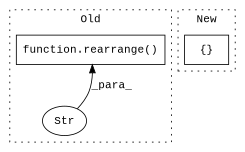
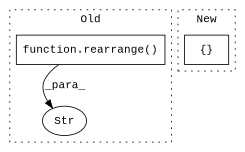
(89, 92) -> (44, 81)
